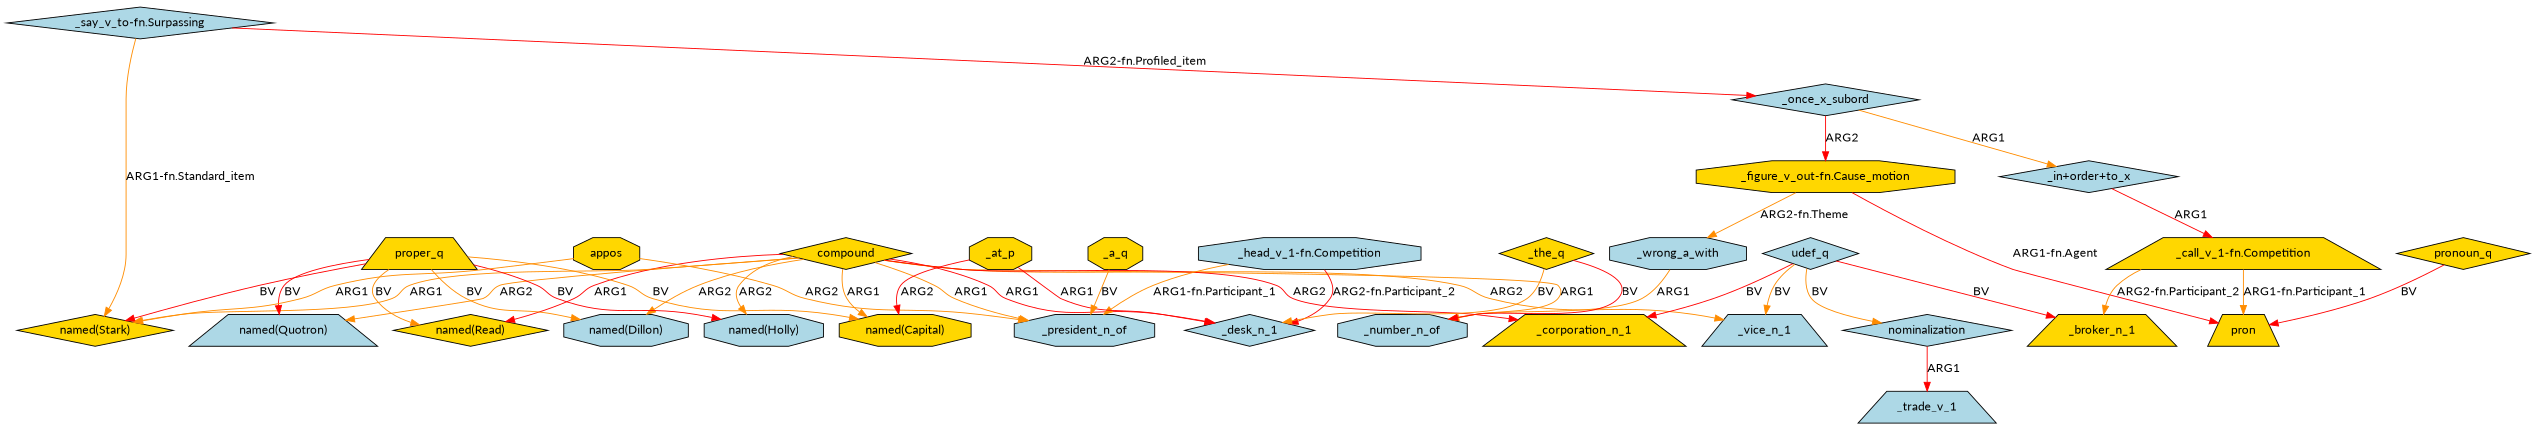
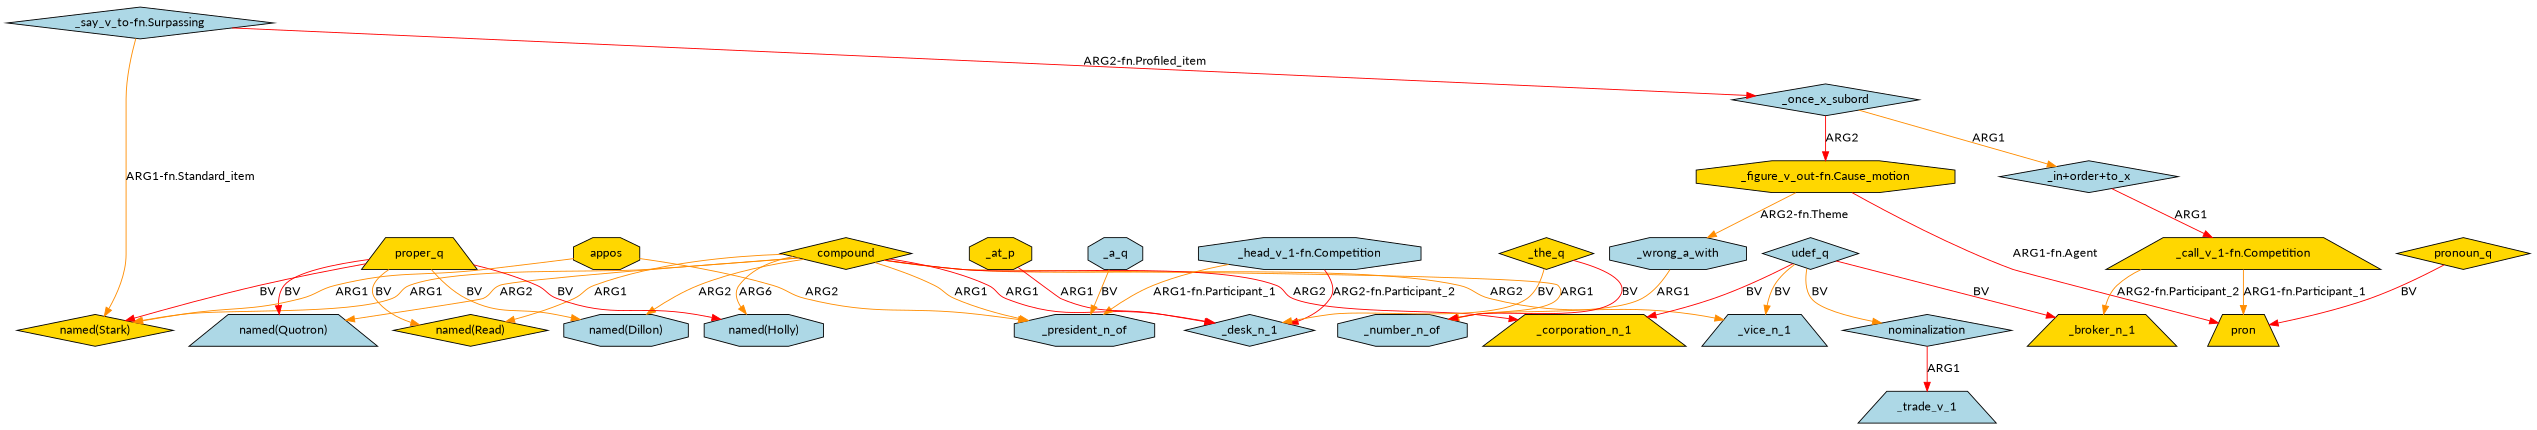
(1115, 254) -> (1115, 254)
(598, 284) -> (617, 278)
(756, 292) -> (756, 292)
(905, 330) -> none
